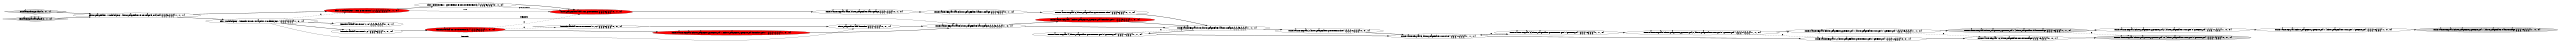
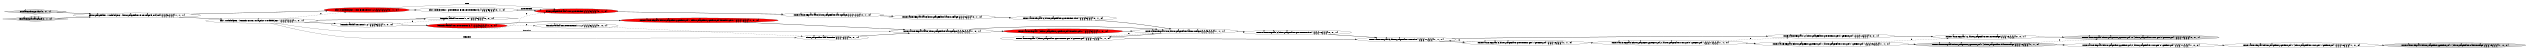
none -> (420, 22)
(367, 24) -> (467, 18)
(591, 27) -> (577, 26)
(738, 27) -> (686, 31)
